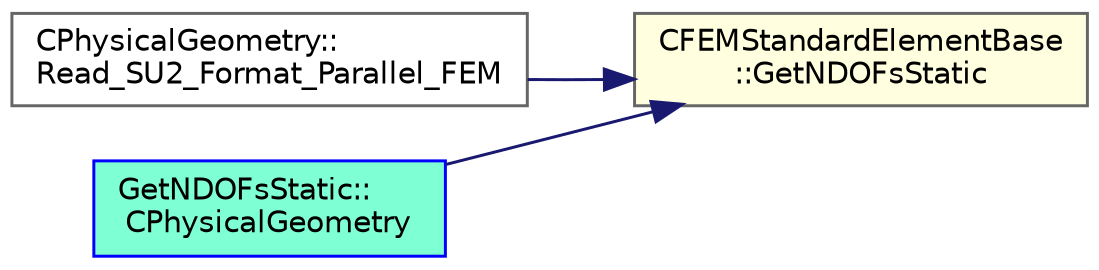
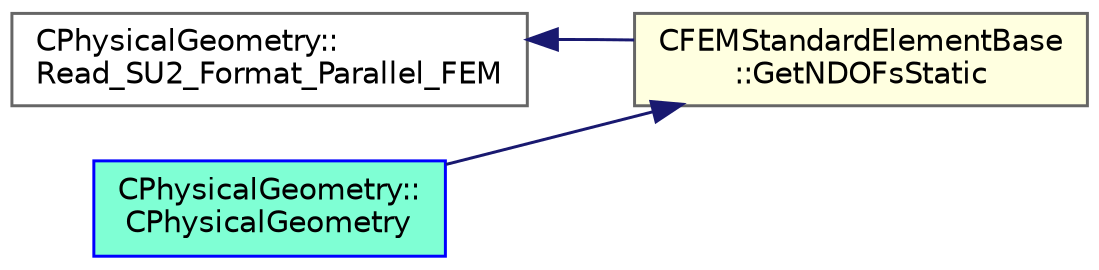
(566, 80) -> (596, 40)
(270, 209) -> (270, 209)
